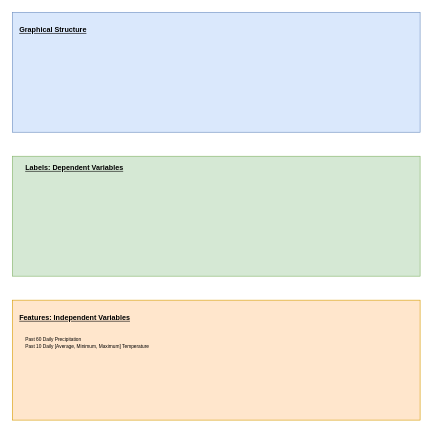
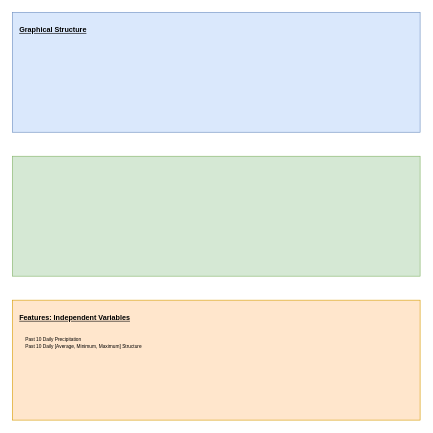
(84, 168) -> none
(57, 339) -> (57, 339)
(89, 347) -> (86, 347)
